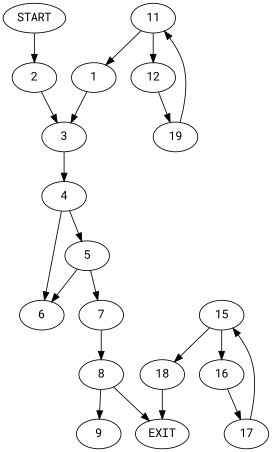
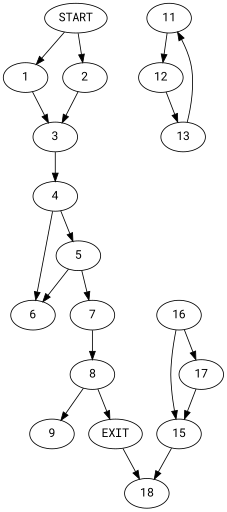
(127, 45) -> (53, 45)
(175, 137) -> (183, 137)
(222, 341) -> (171, 370)
(162, 400) -> (129, 460)
